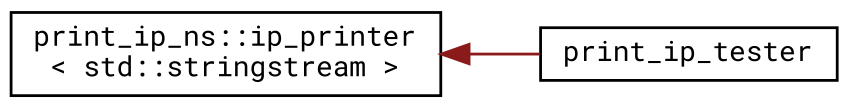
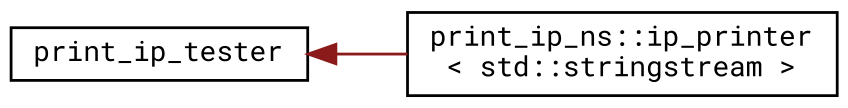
(504, 54) -> (372, 54)
